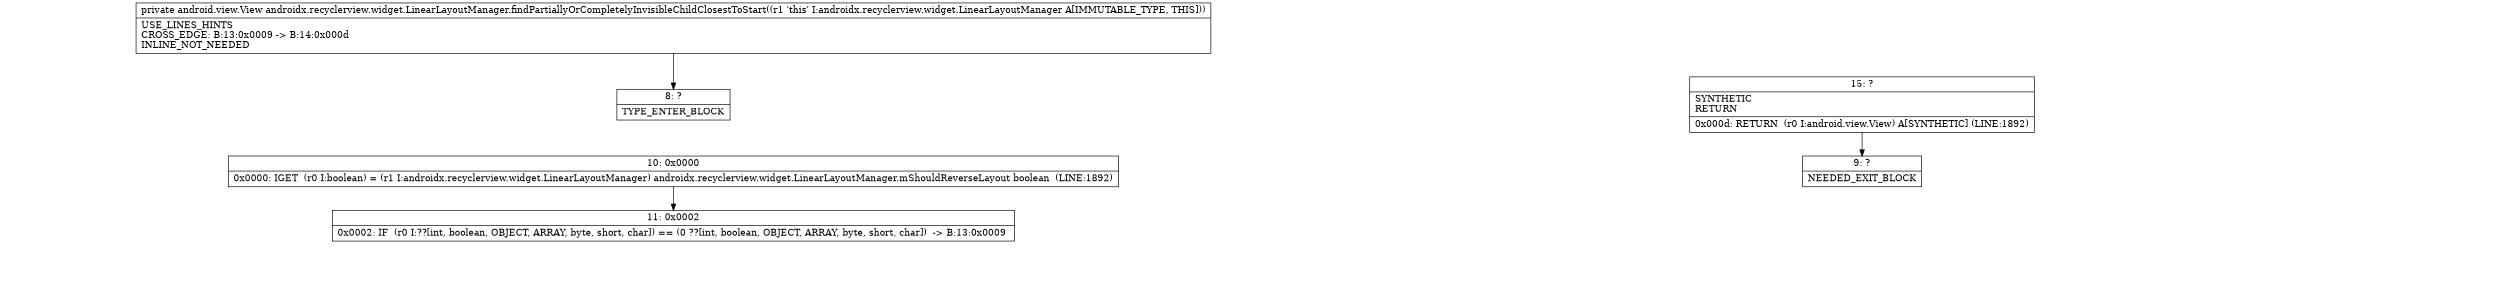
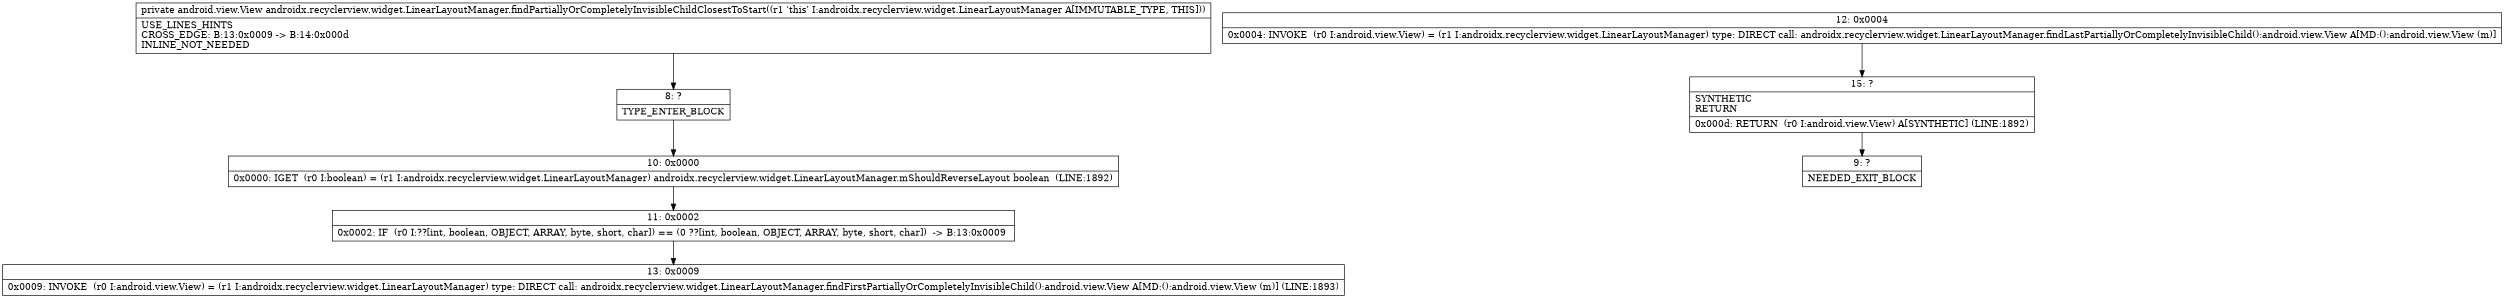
none -> (1862, 28)
none -> (673, 135)
none -> (673, 280)
